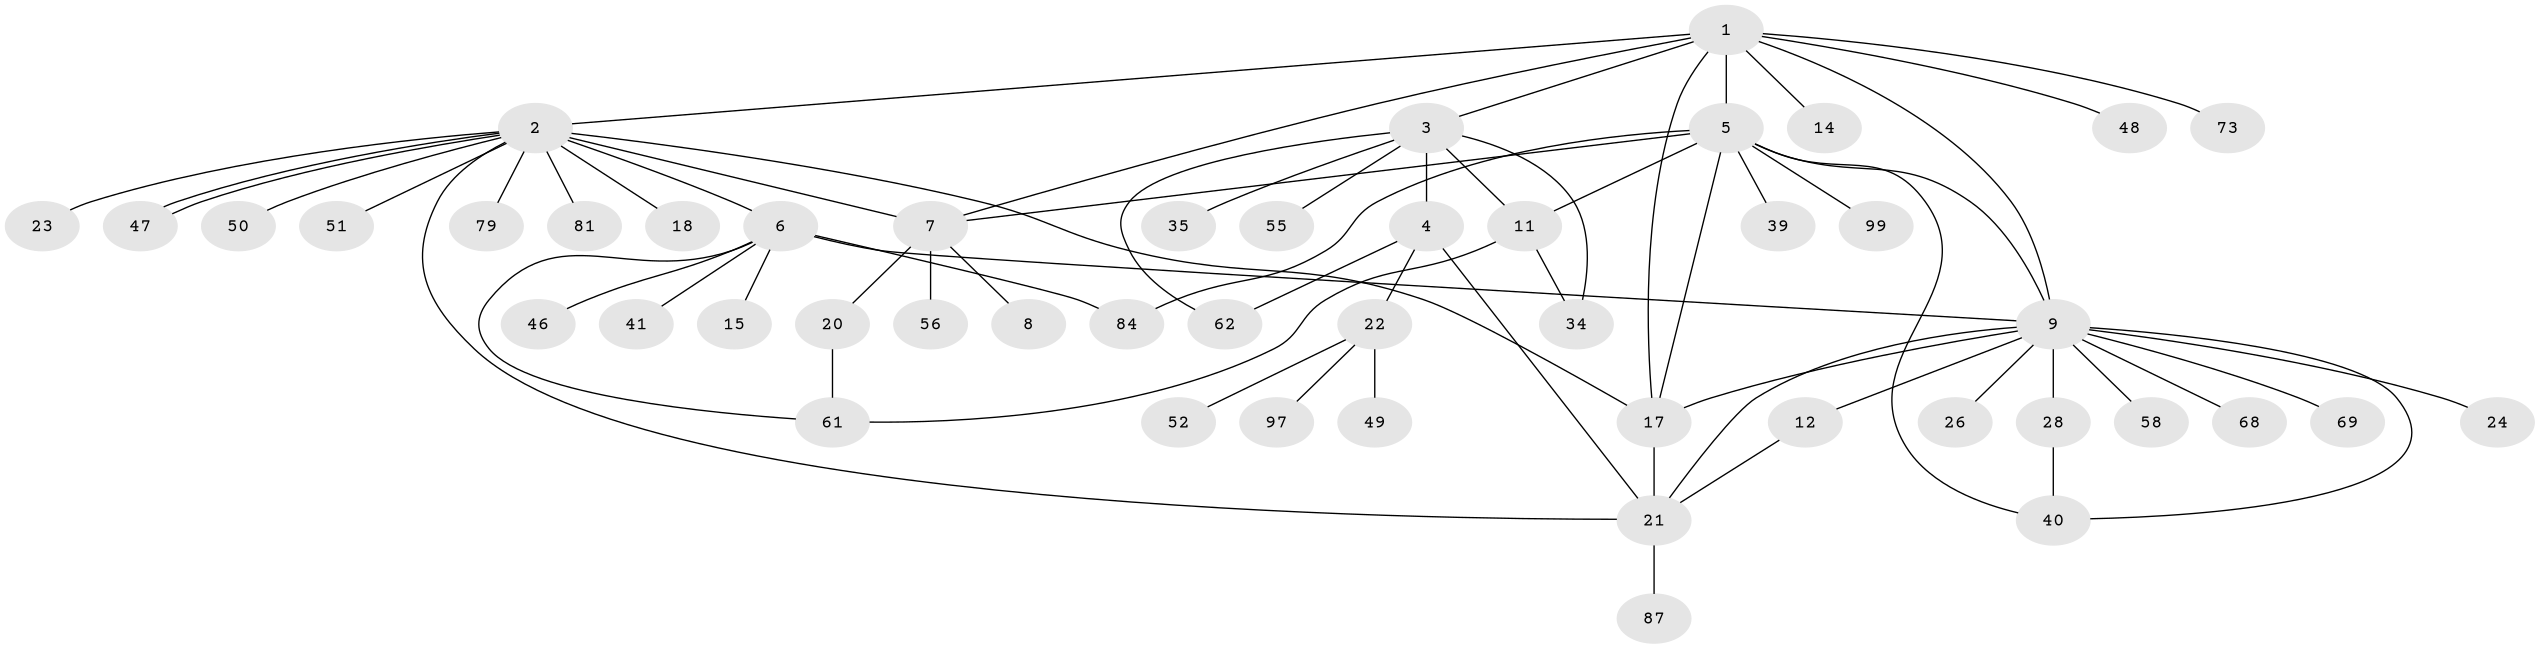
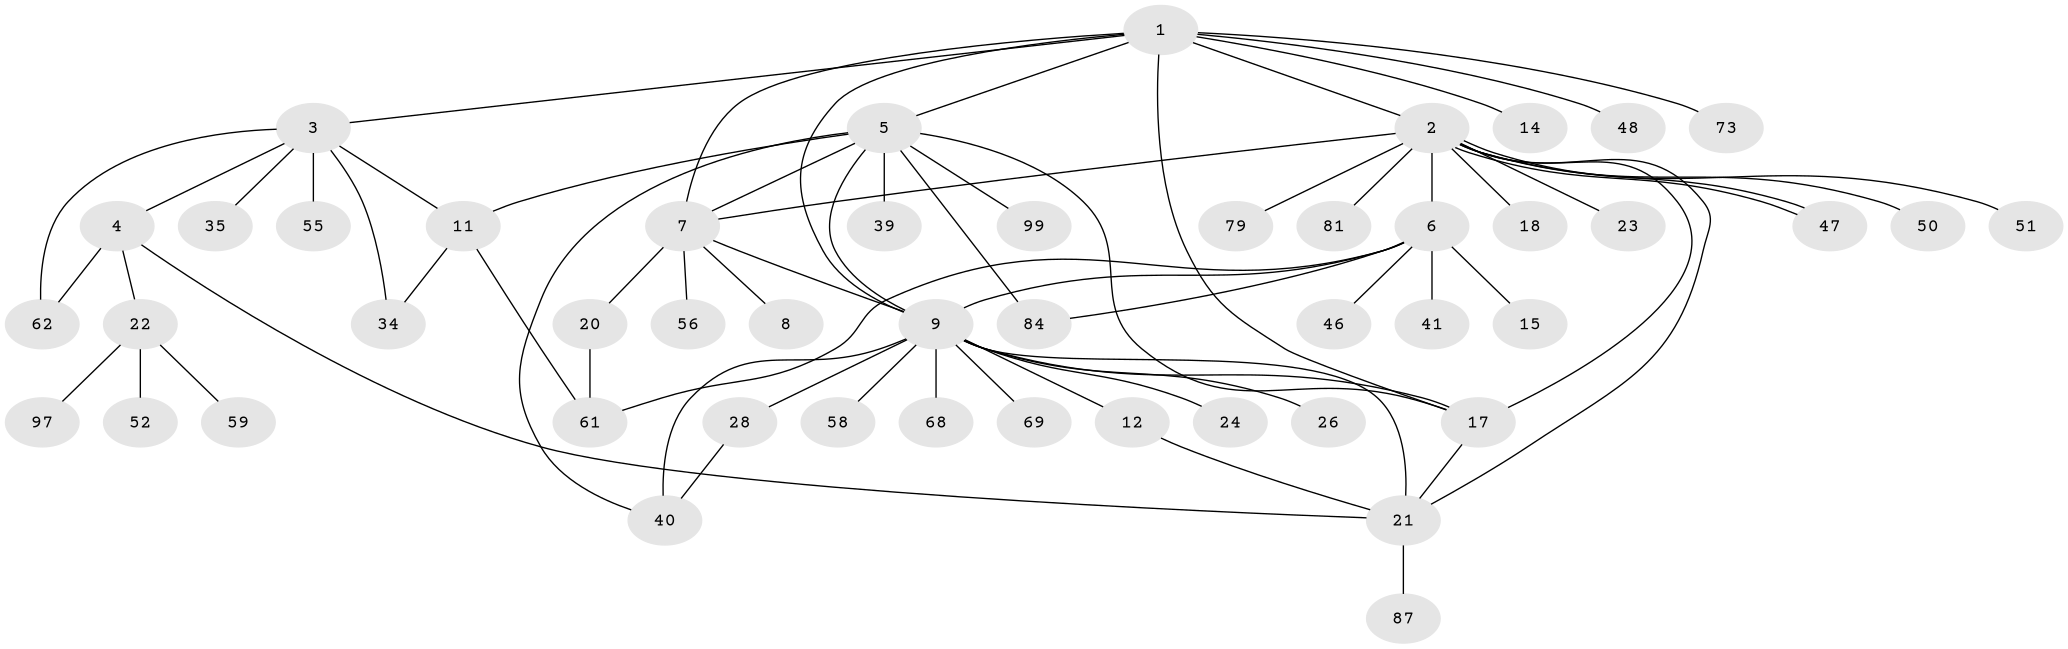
none -> (808, 277)
(1375, 422) -> (238, 422)
